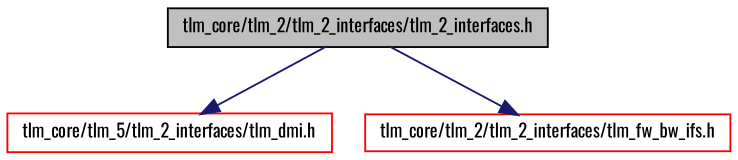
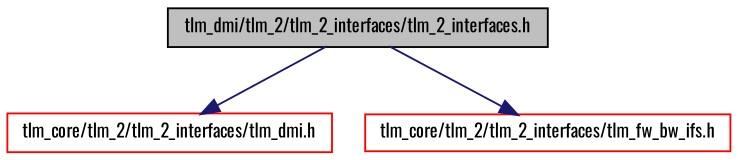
(358, 28) -> (358, 28)
(170, 133) -> (170, 133)
